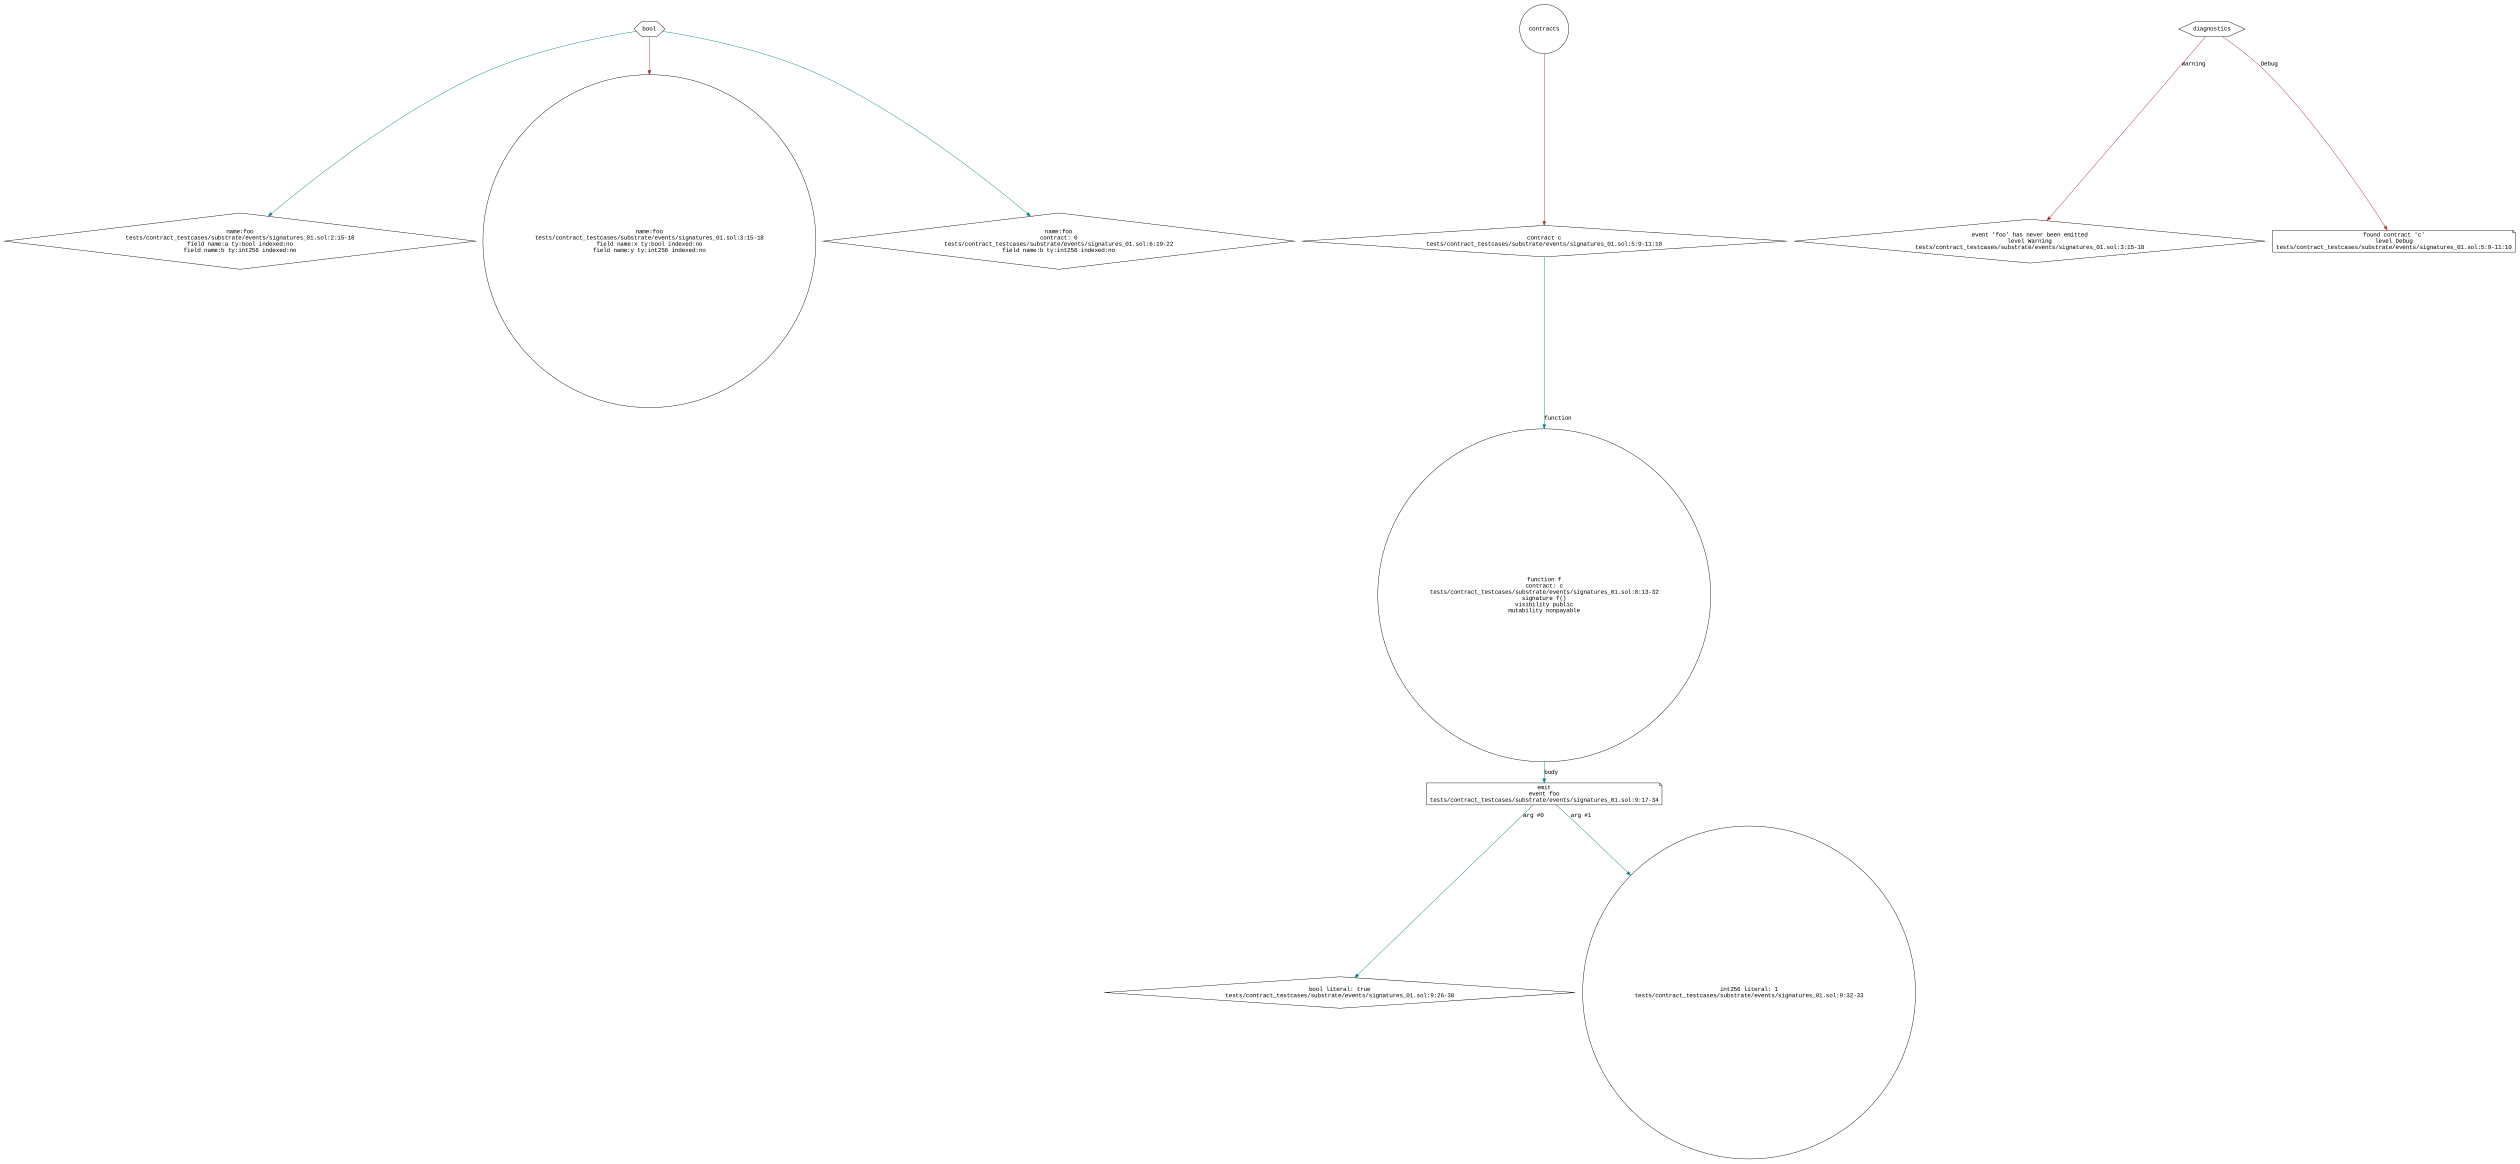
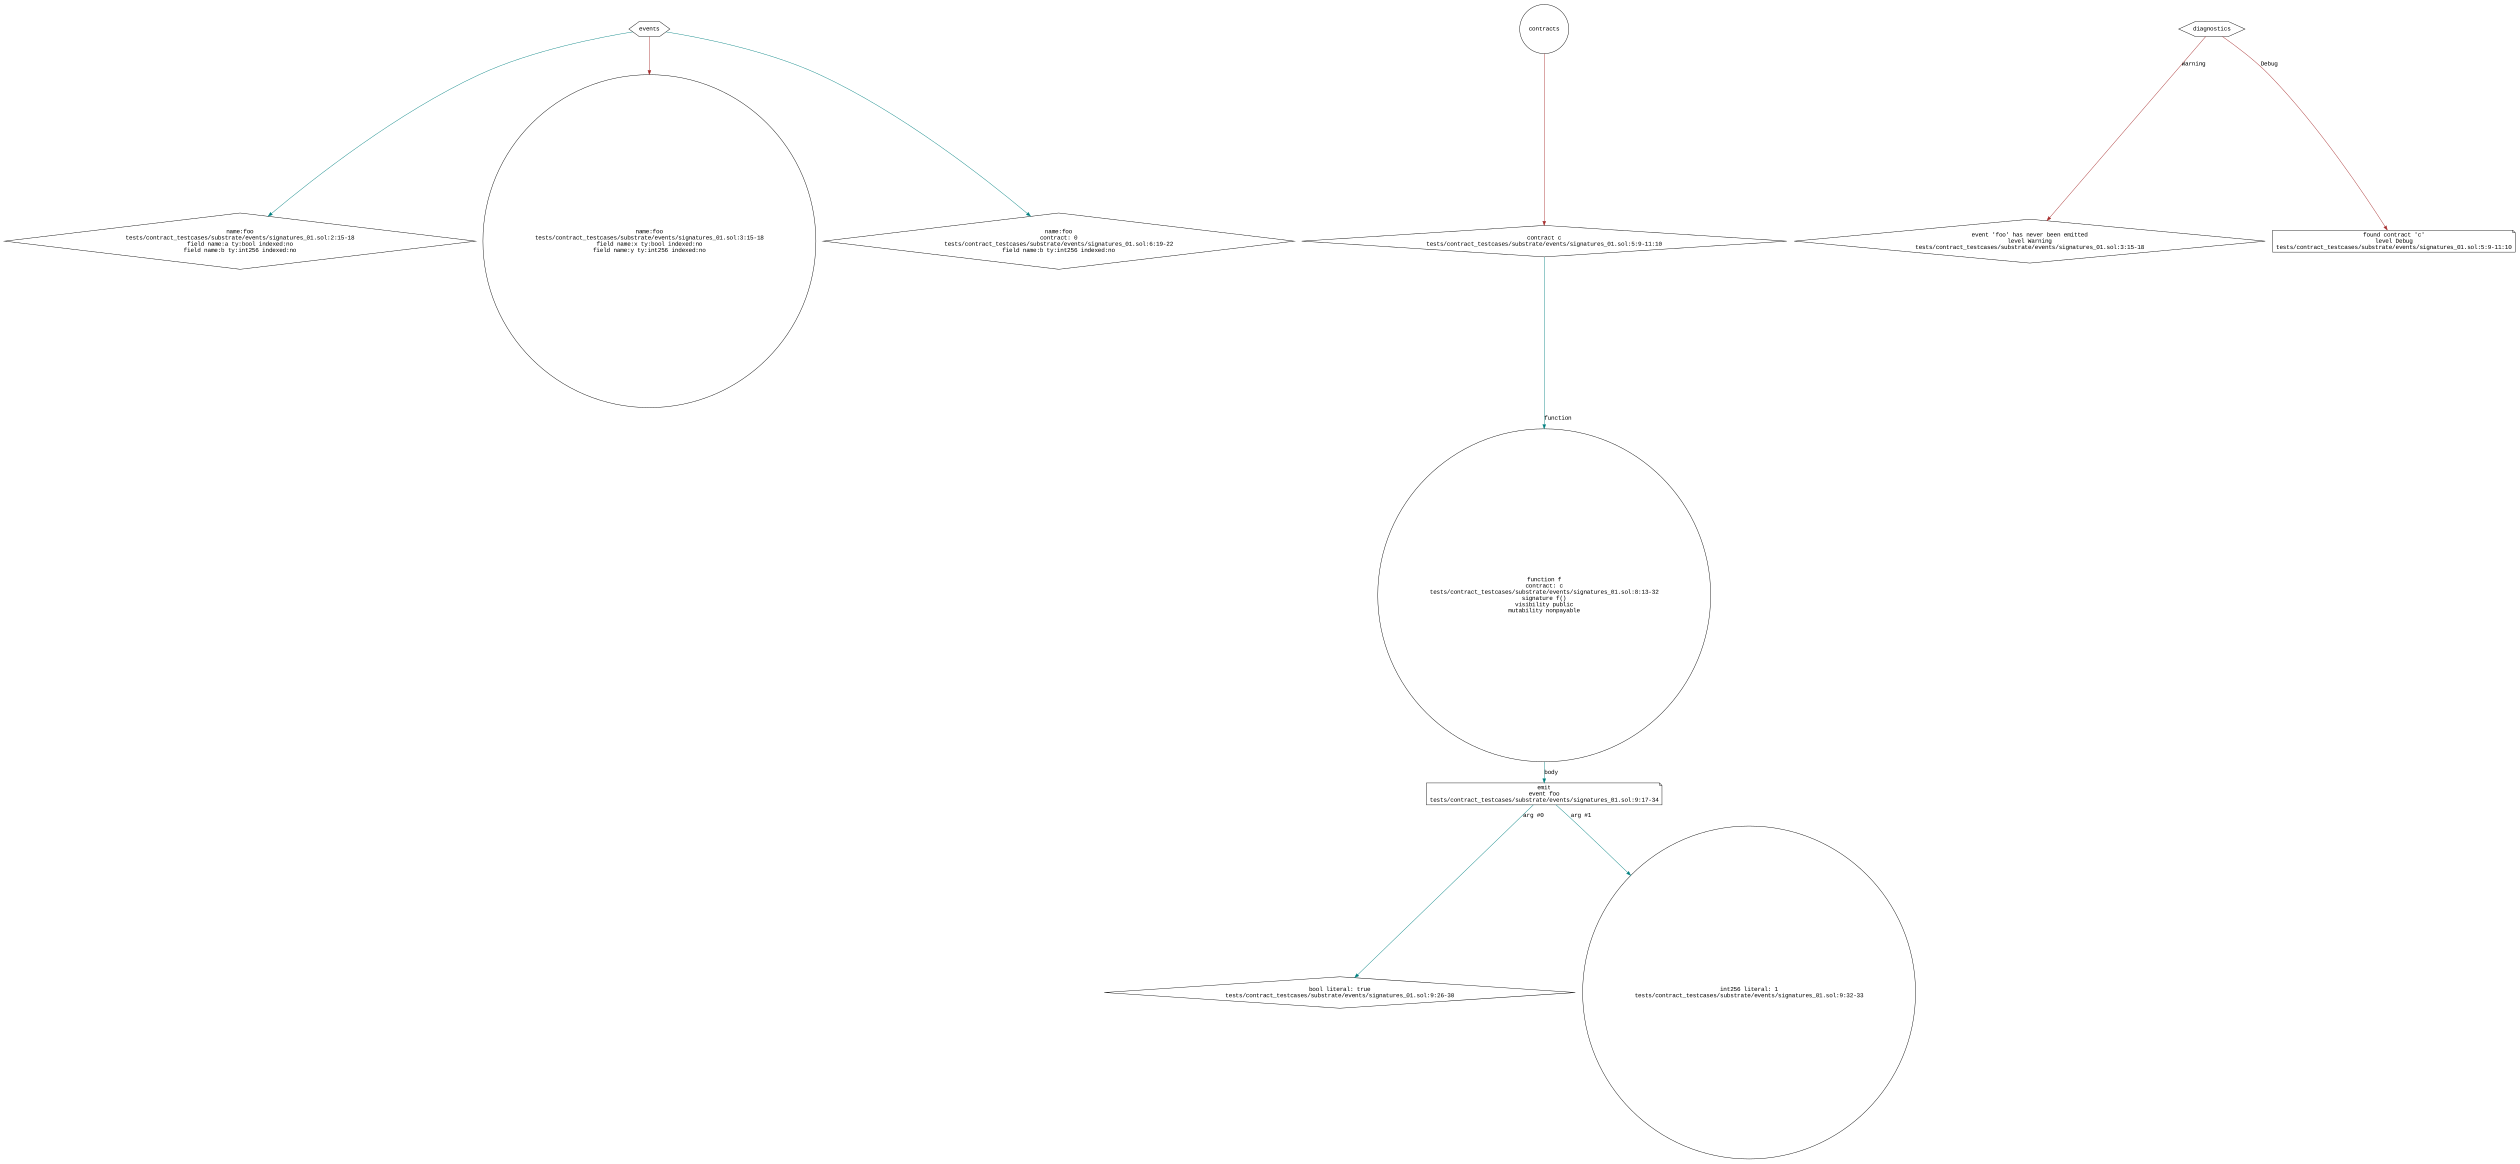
(649, 29) -> (649, 29)
